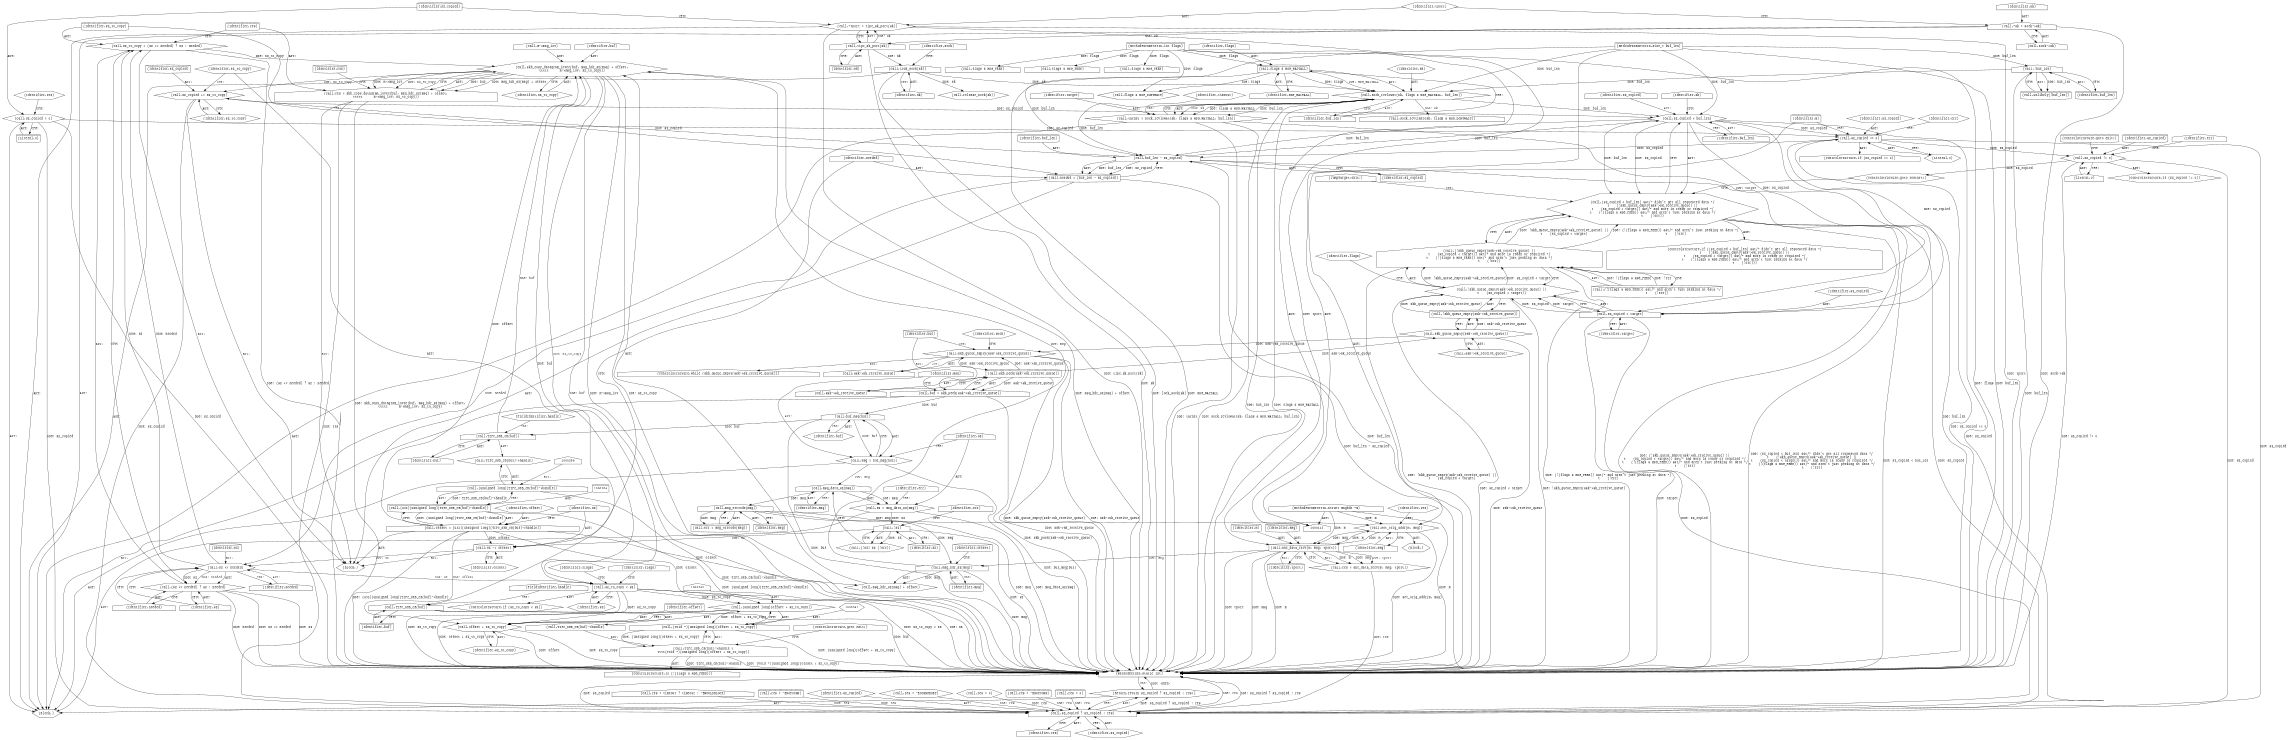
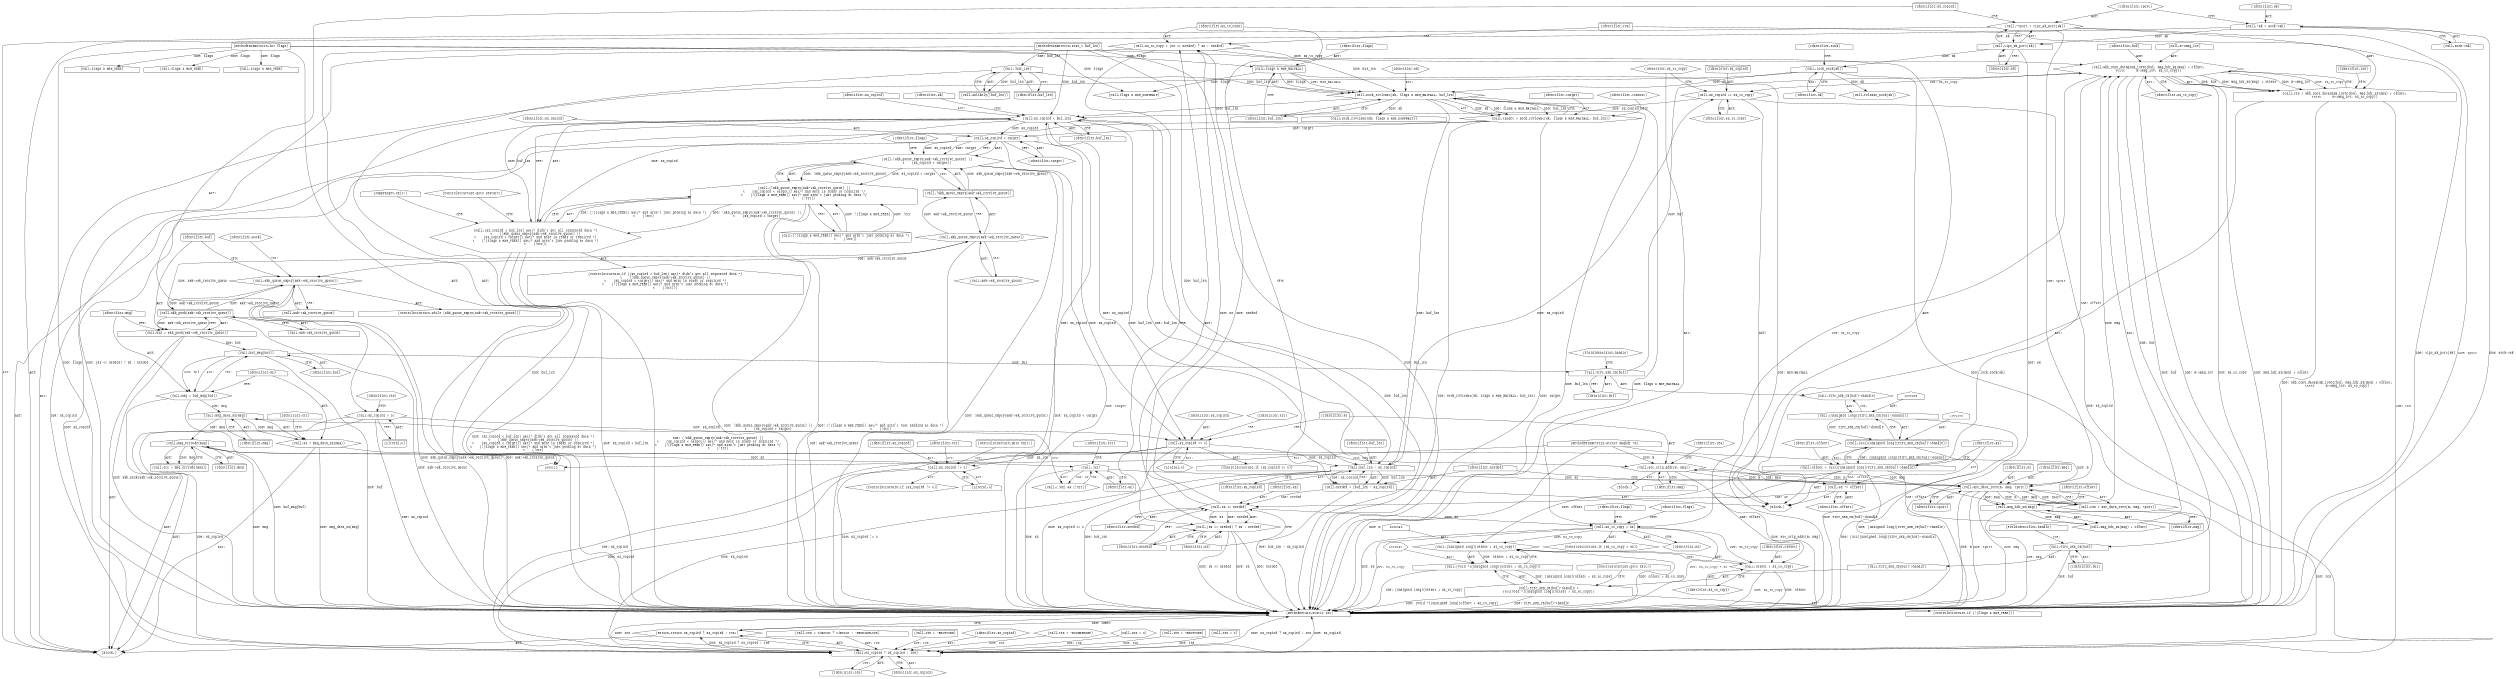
(1289, 95) -> none
(2003, 148) -> (1038, 458)
(1999, 168) -> (1067, 310)
(601, 488) -> (1956, 416)
